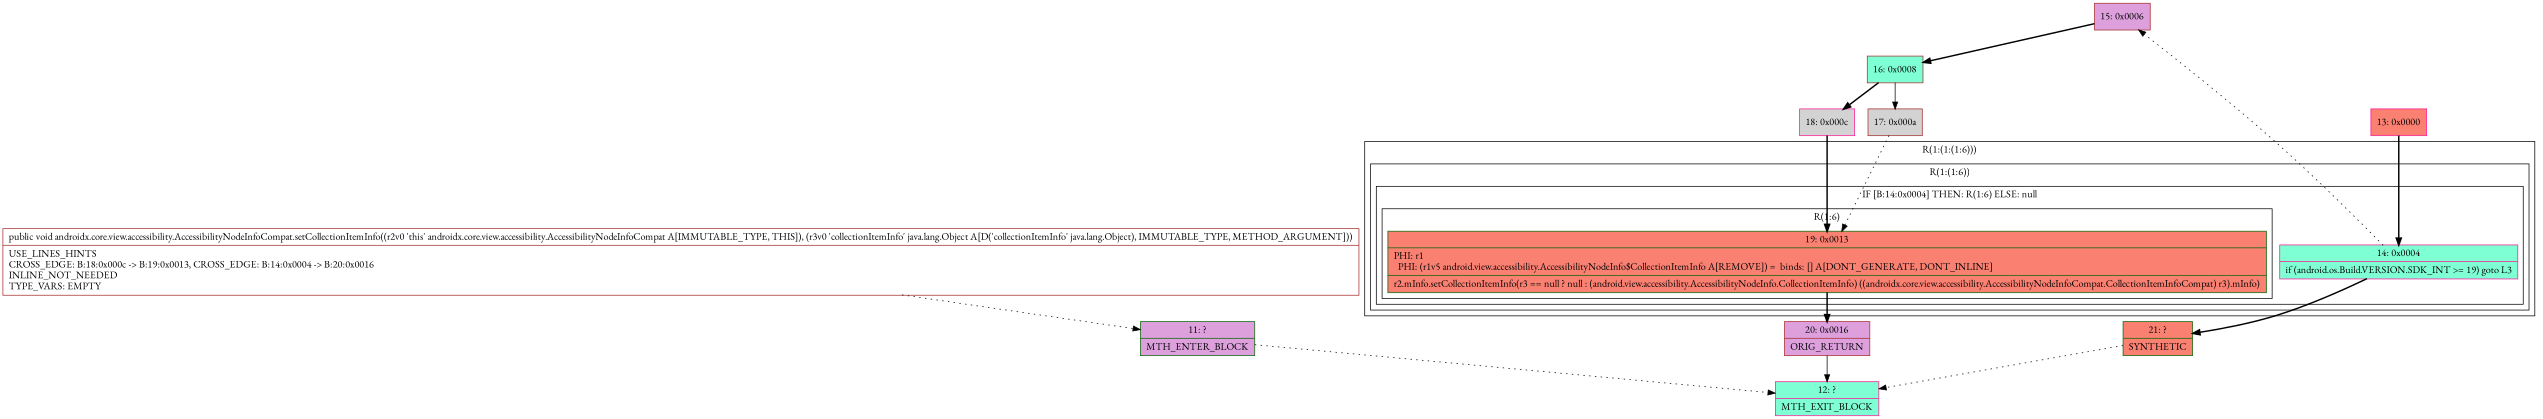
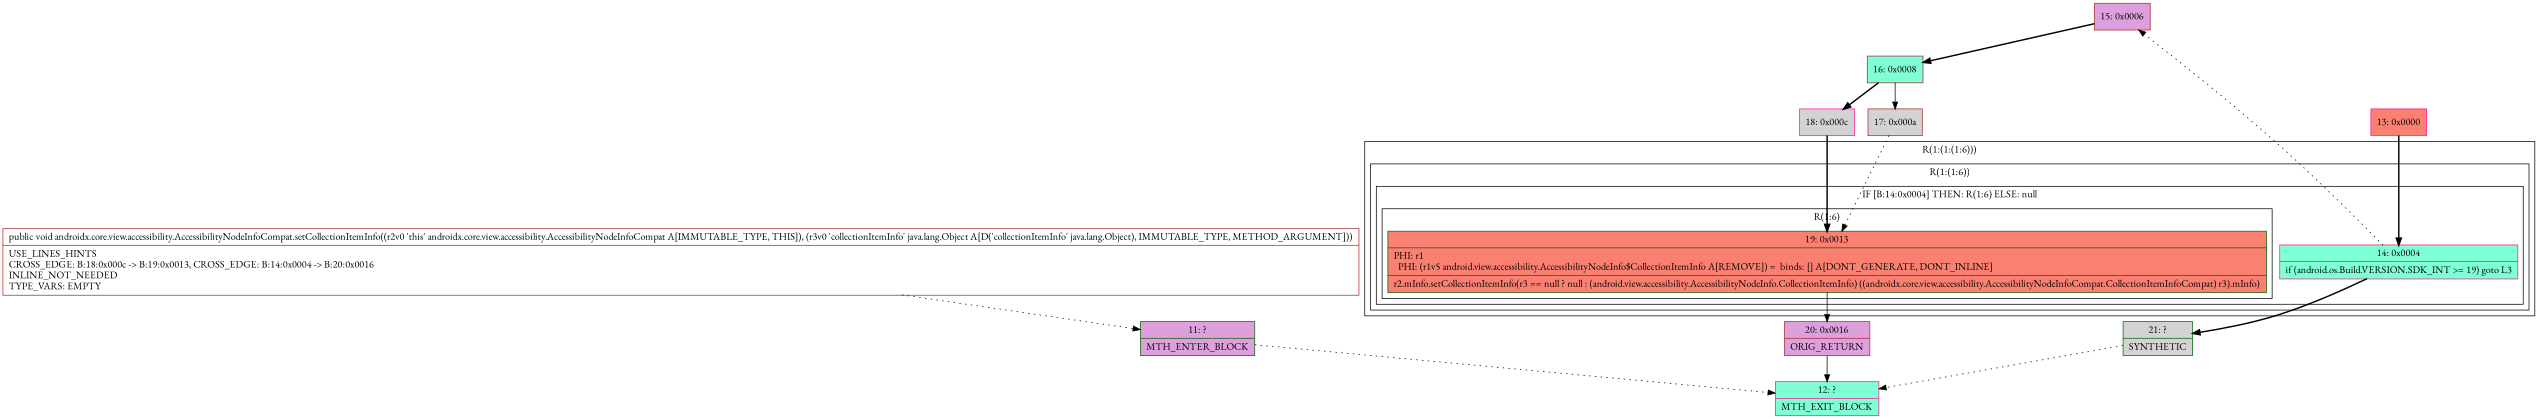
(1827, 303) -> (1827, 303)
(2158, 339) -> (2158, 339)
